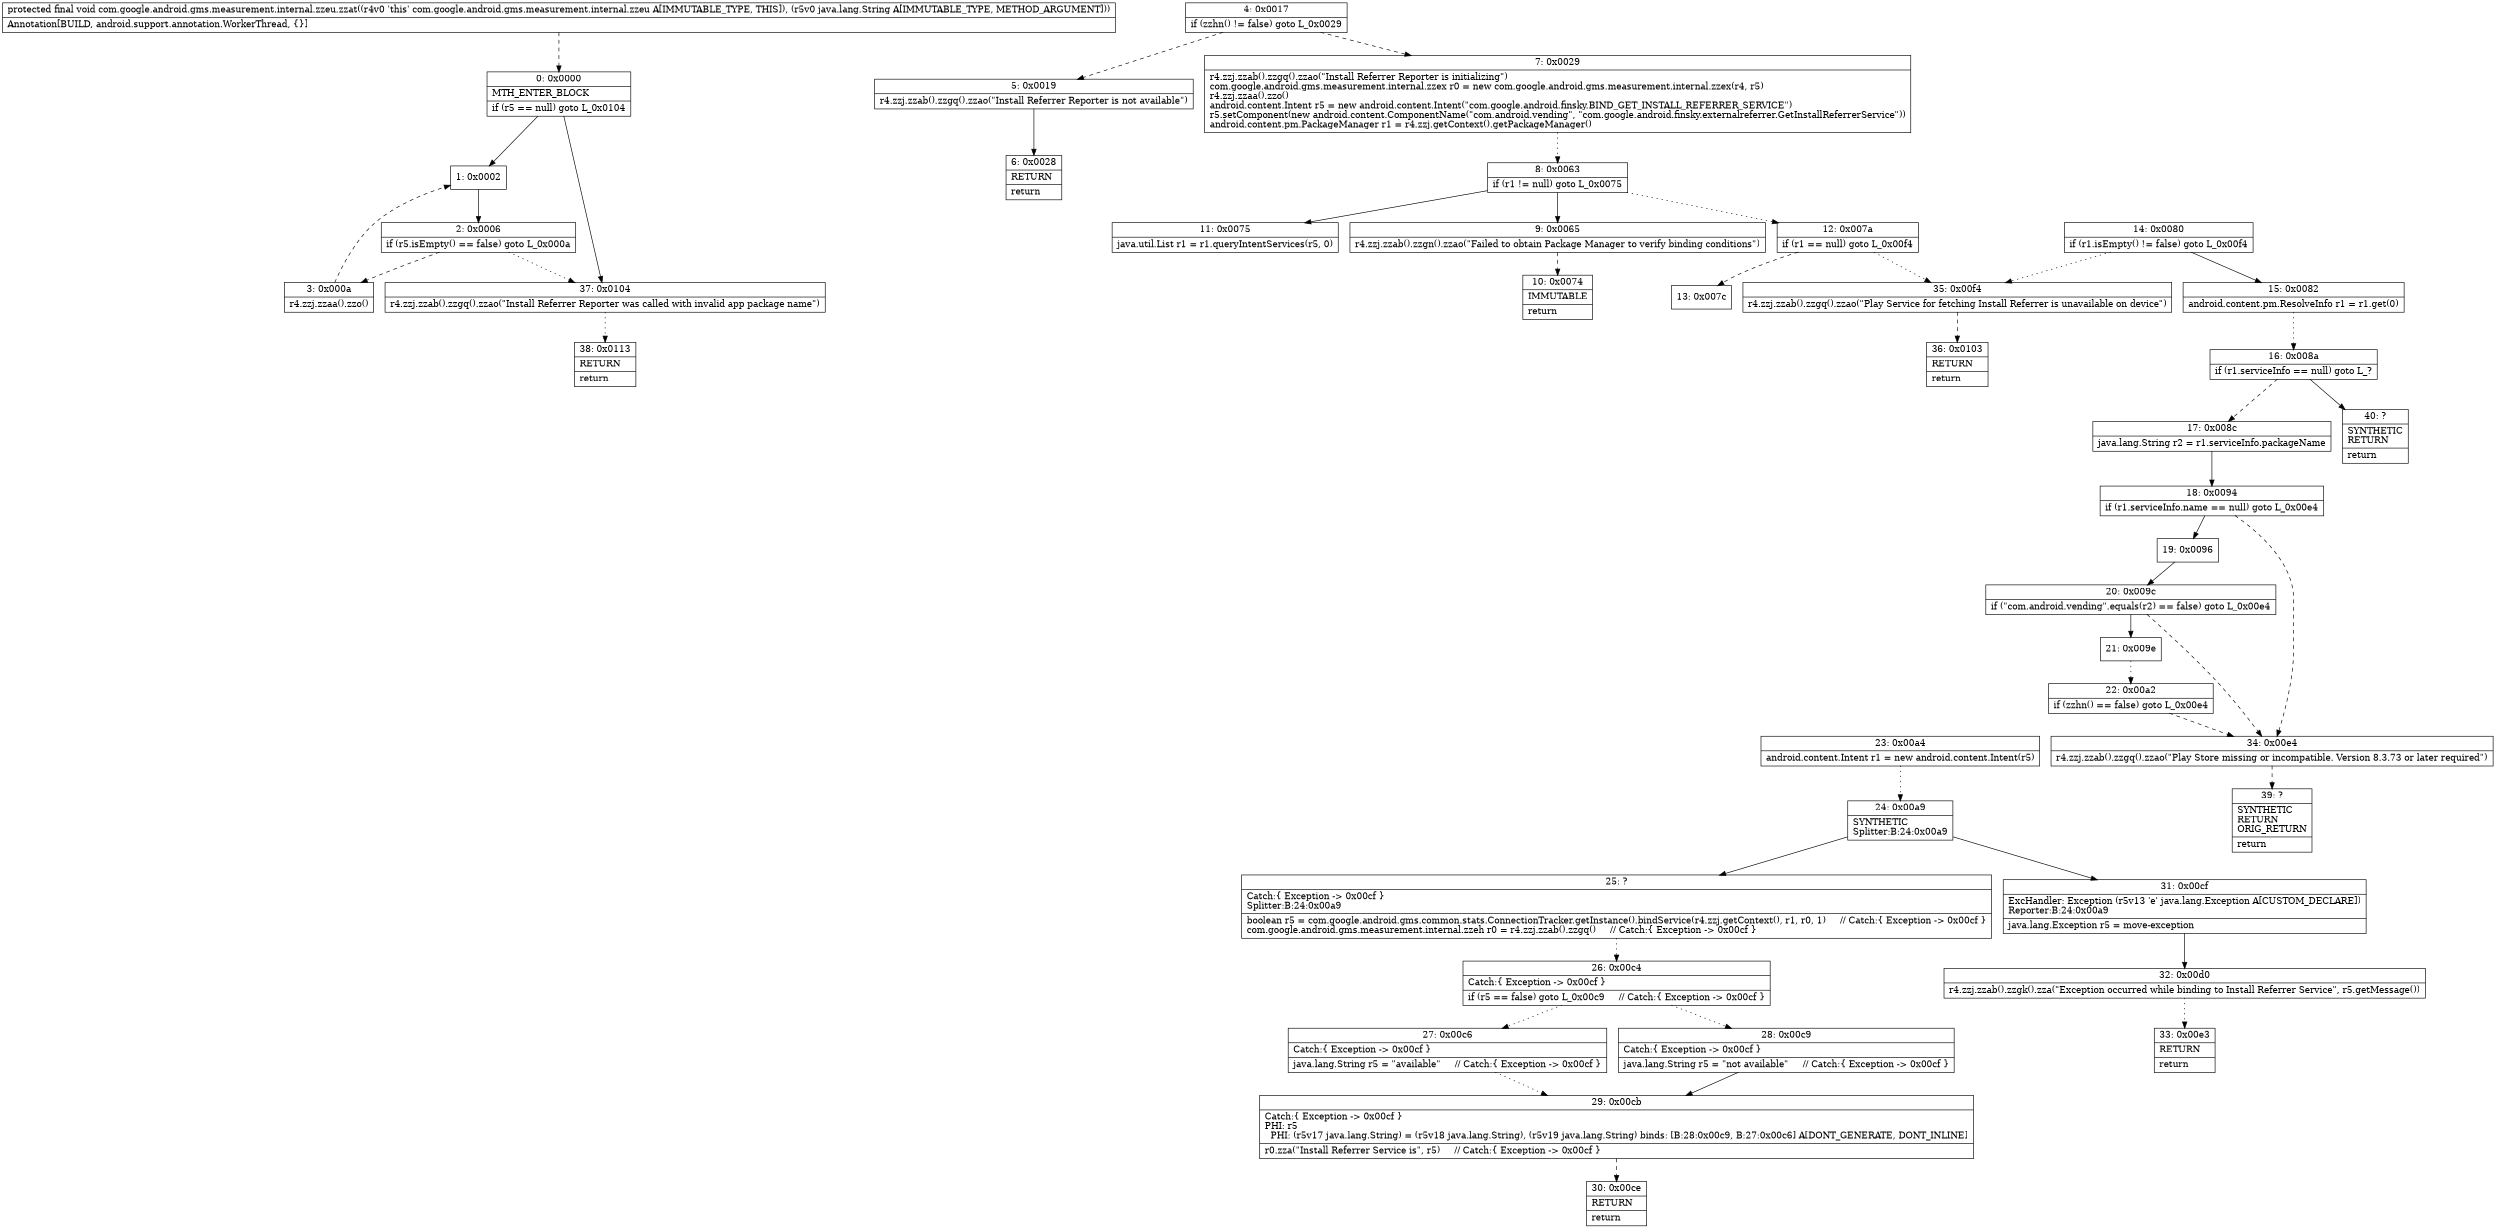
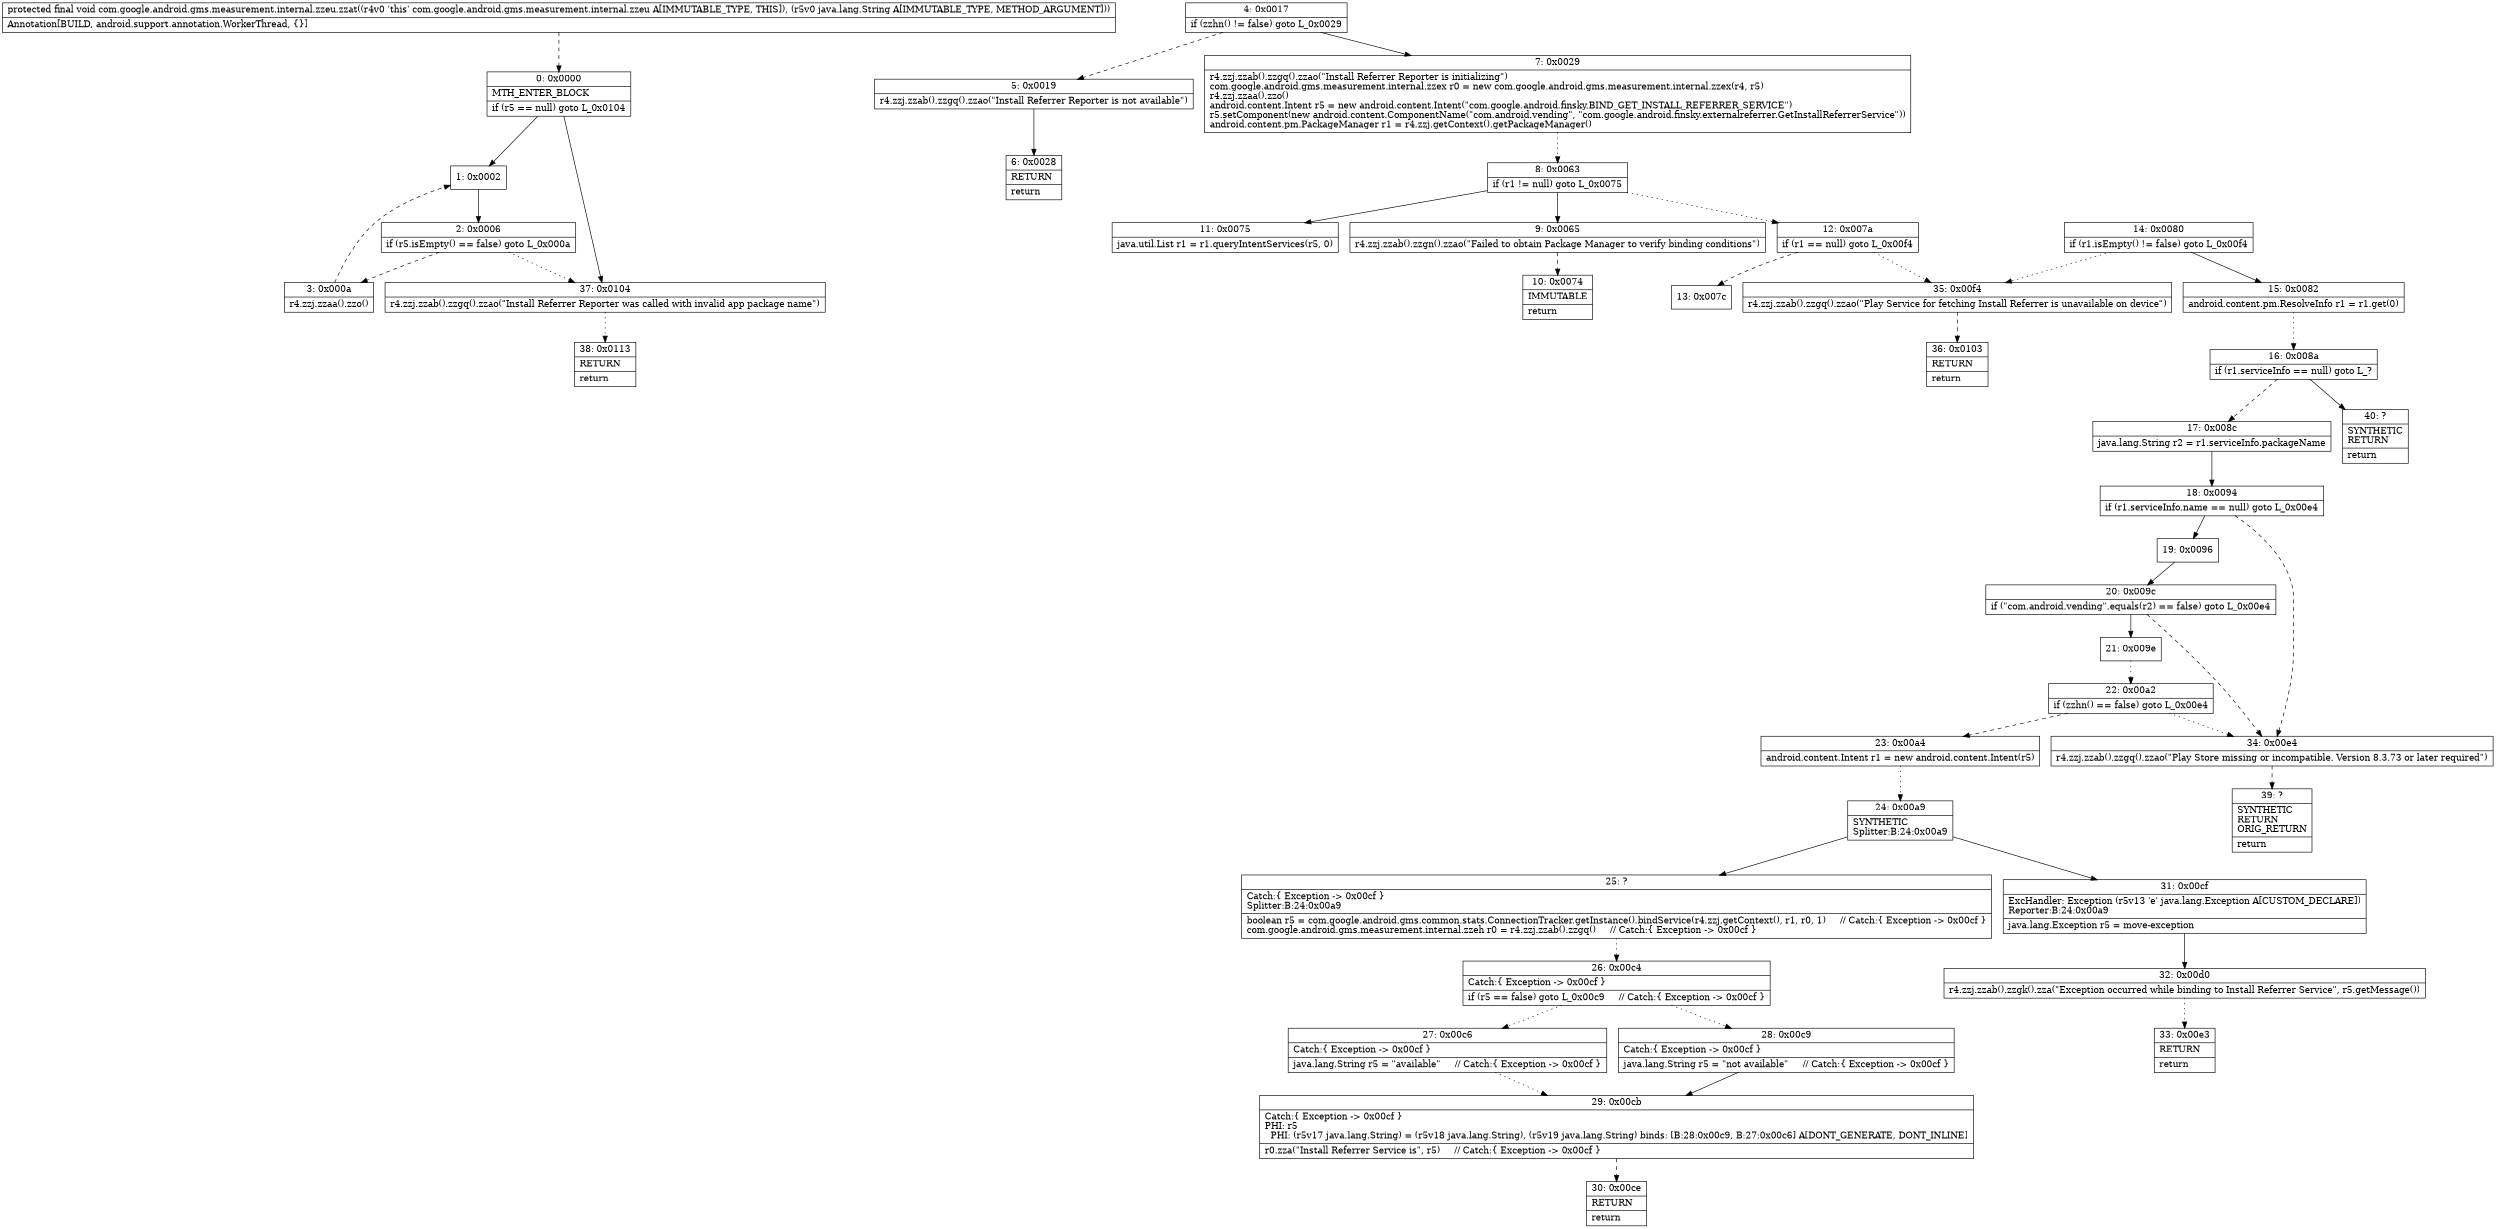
(1363, 43) -> (1363, 43)
none -> (2019, 724)
(2198, 724) -> (2198, 724)
